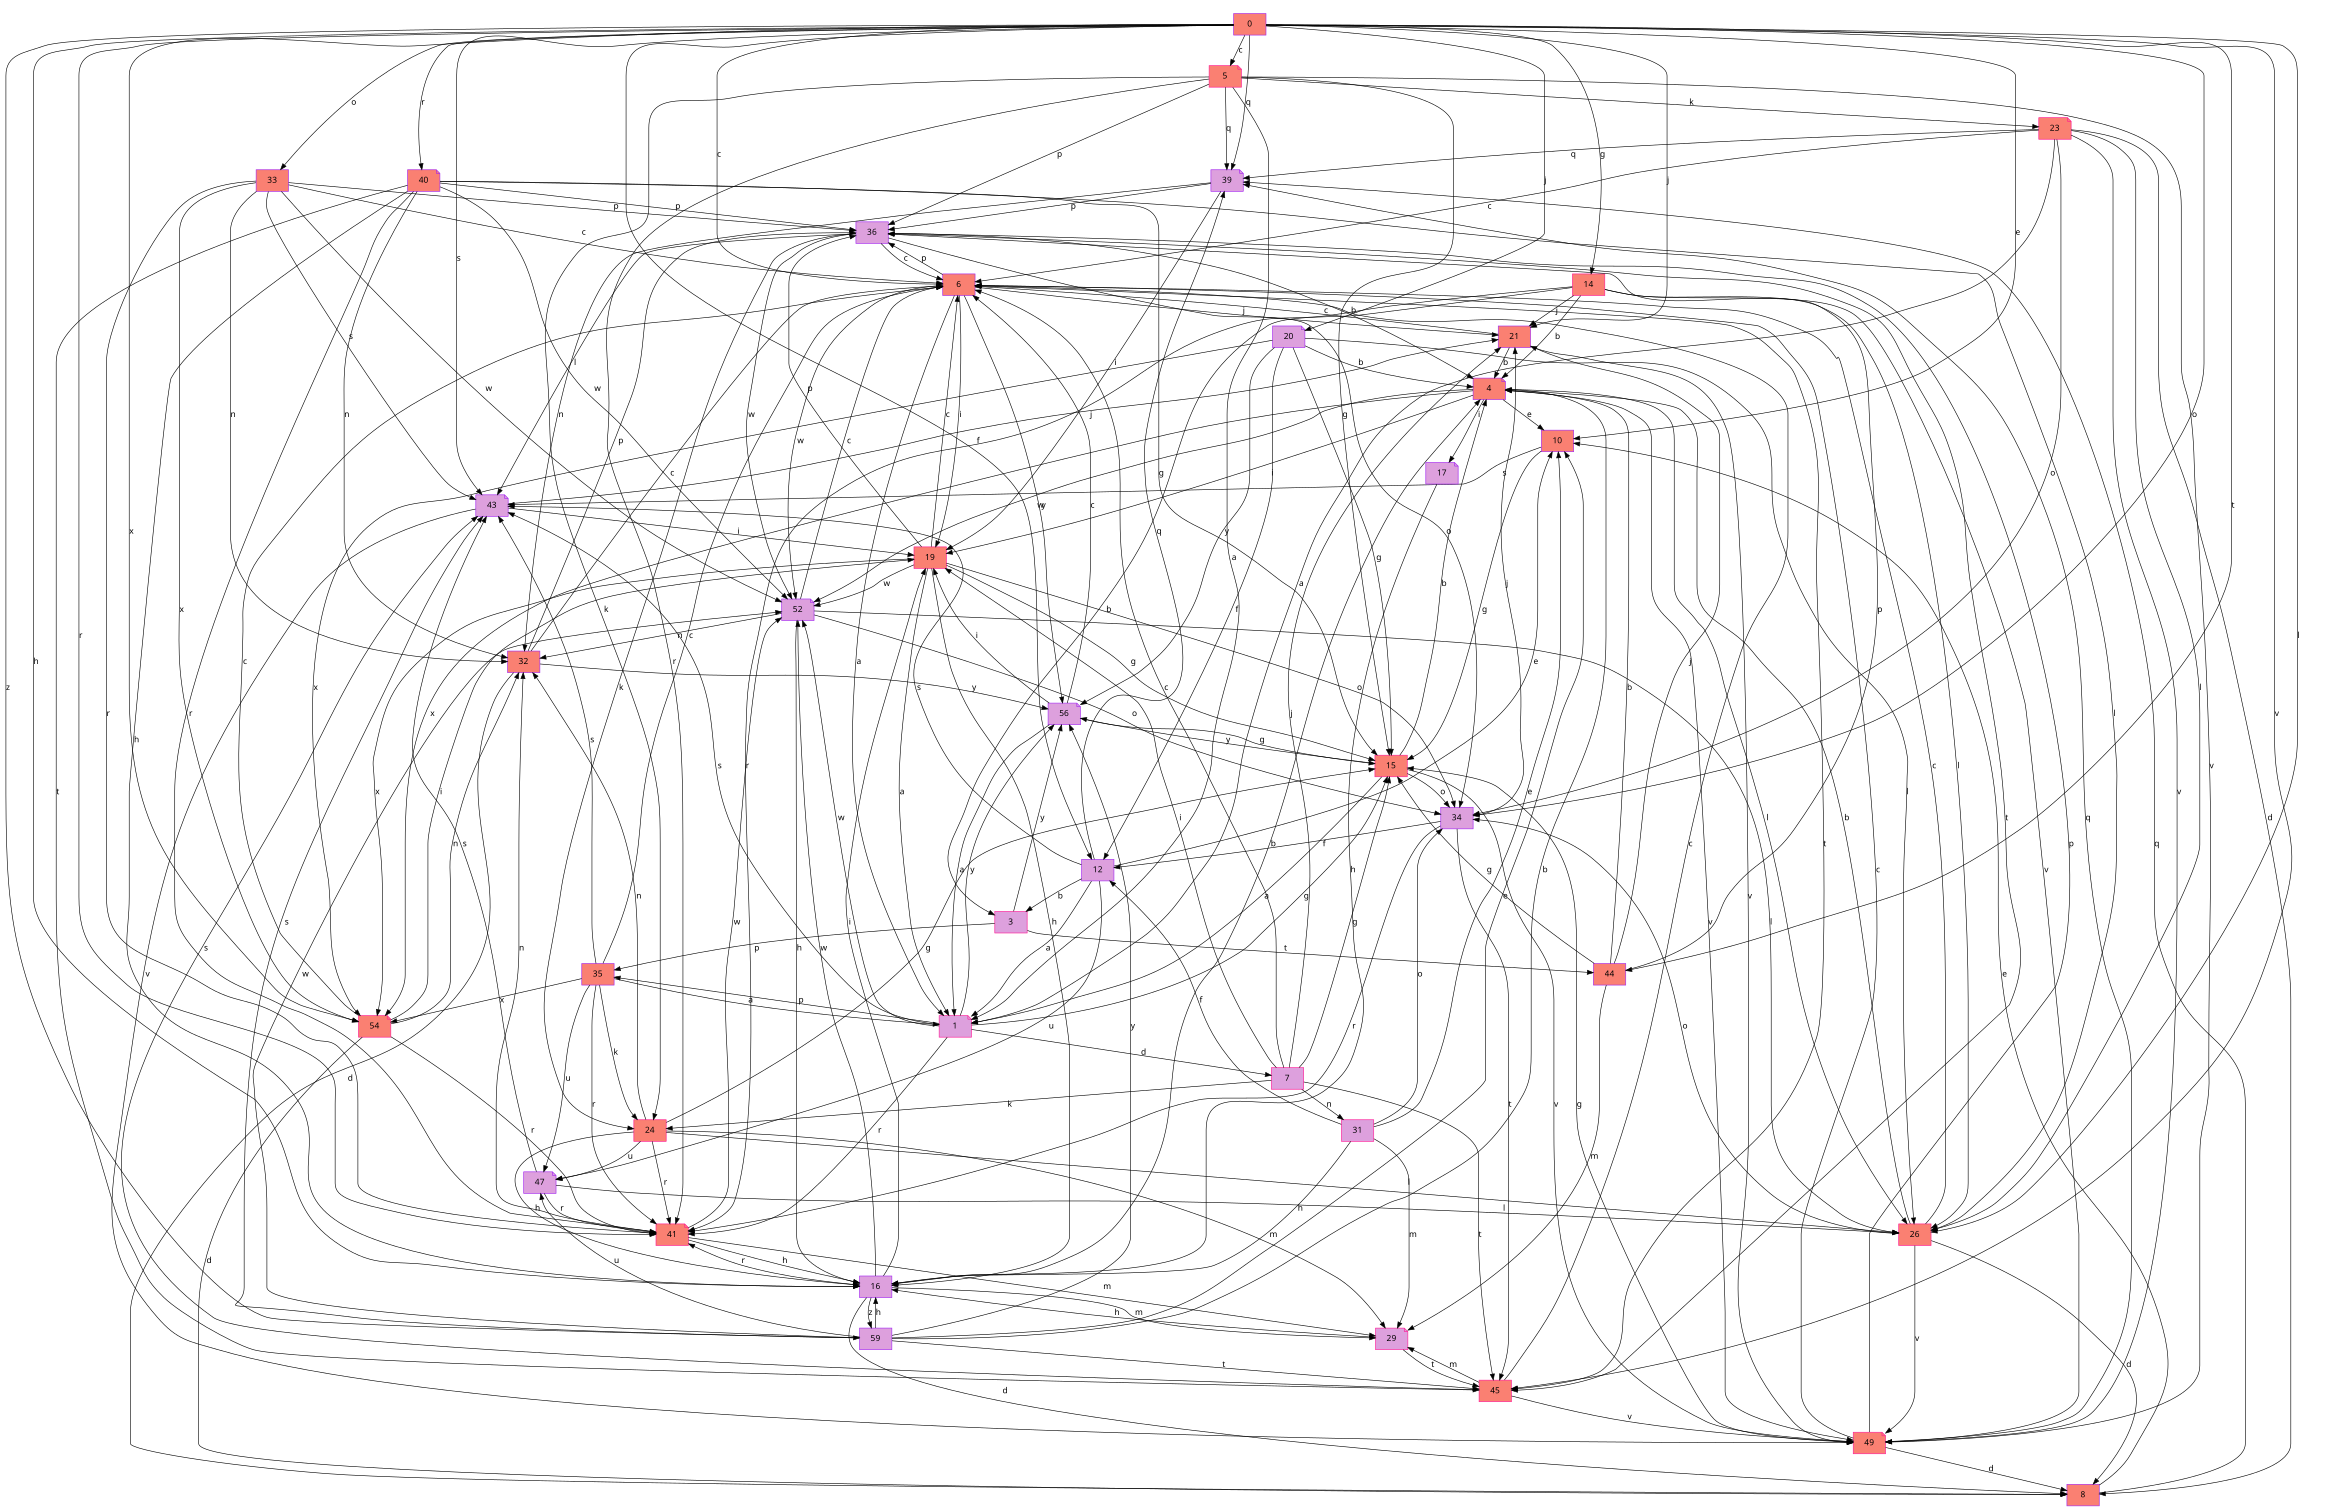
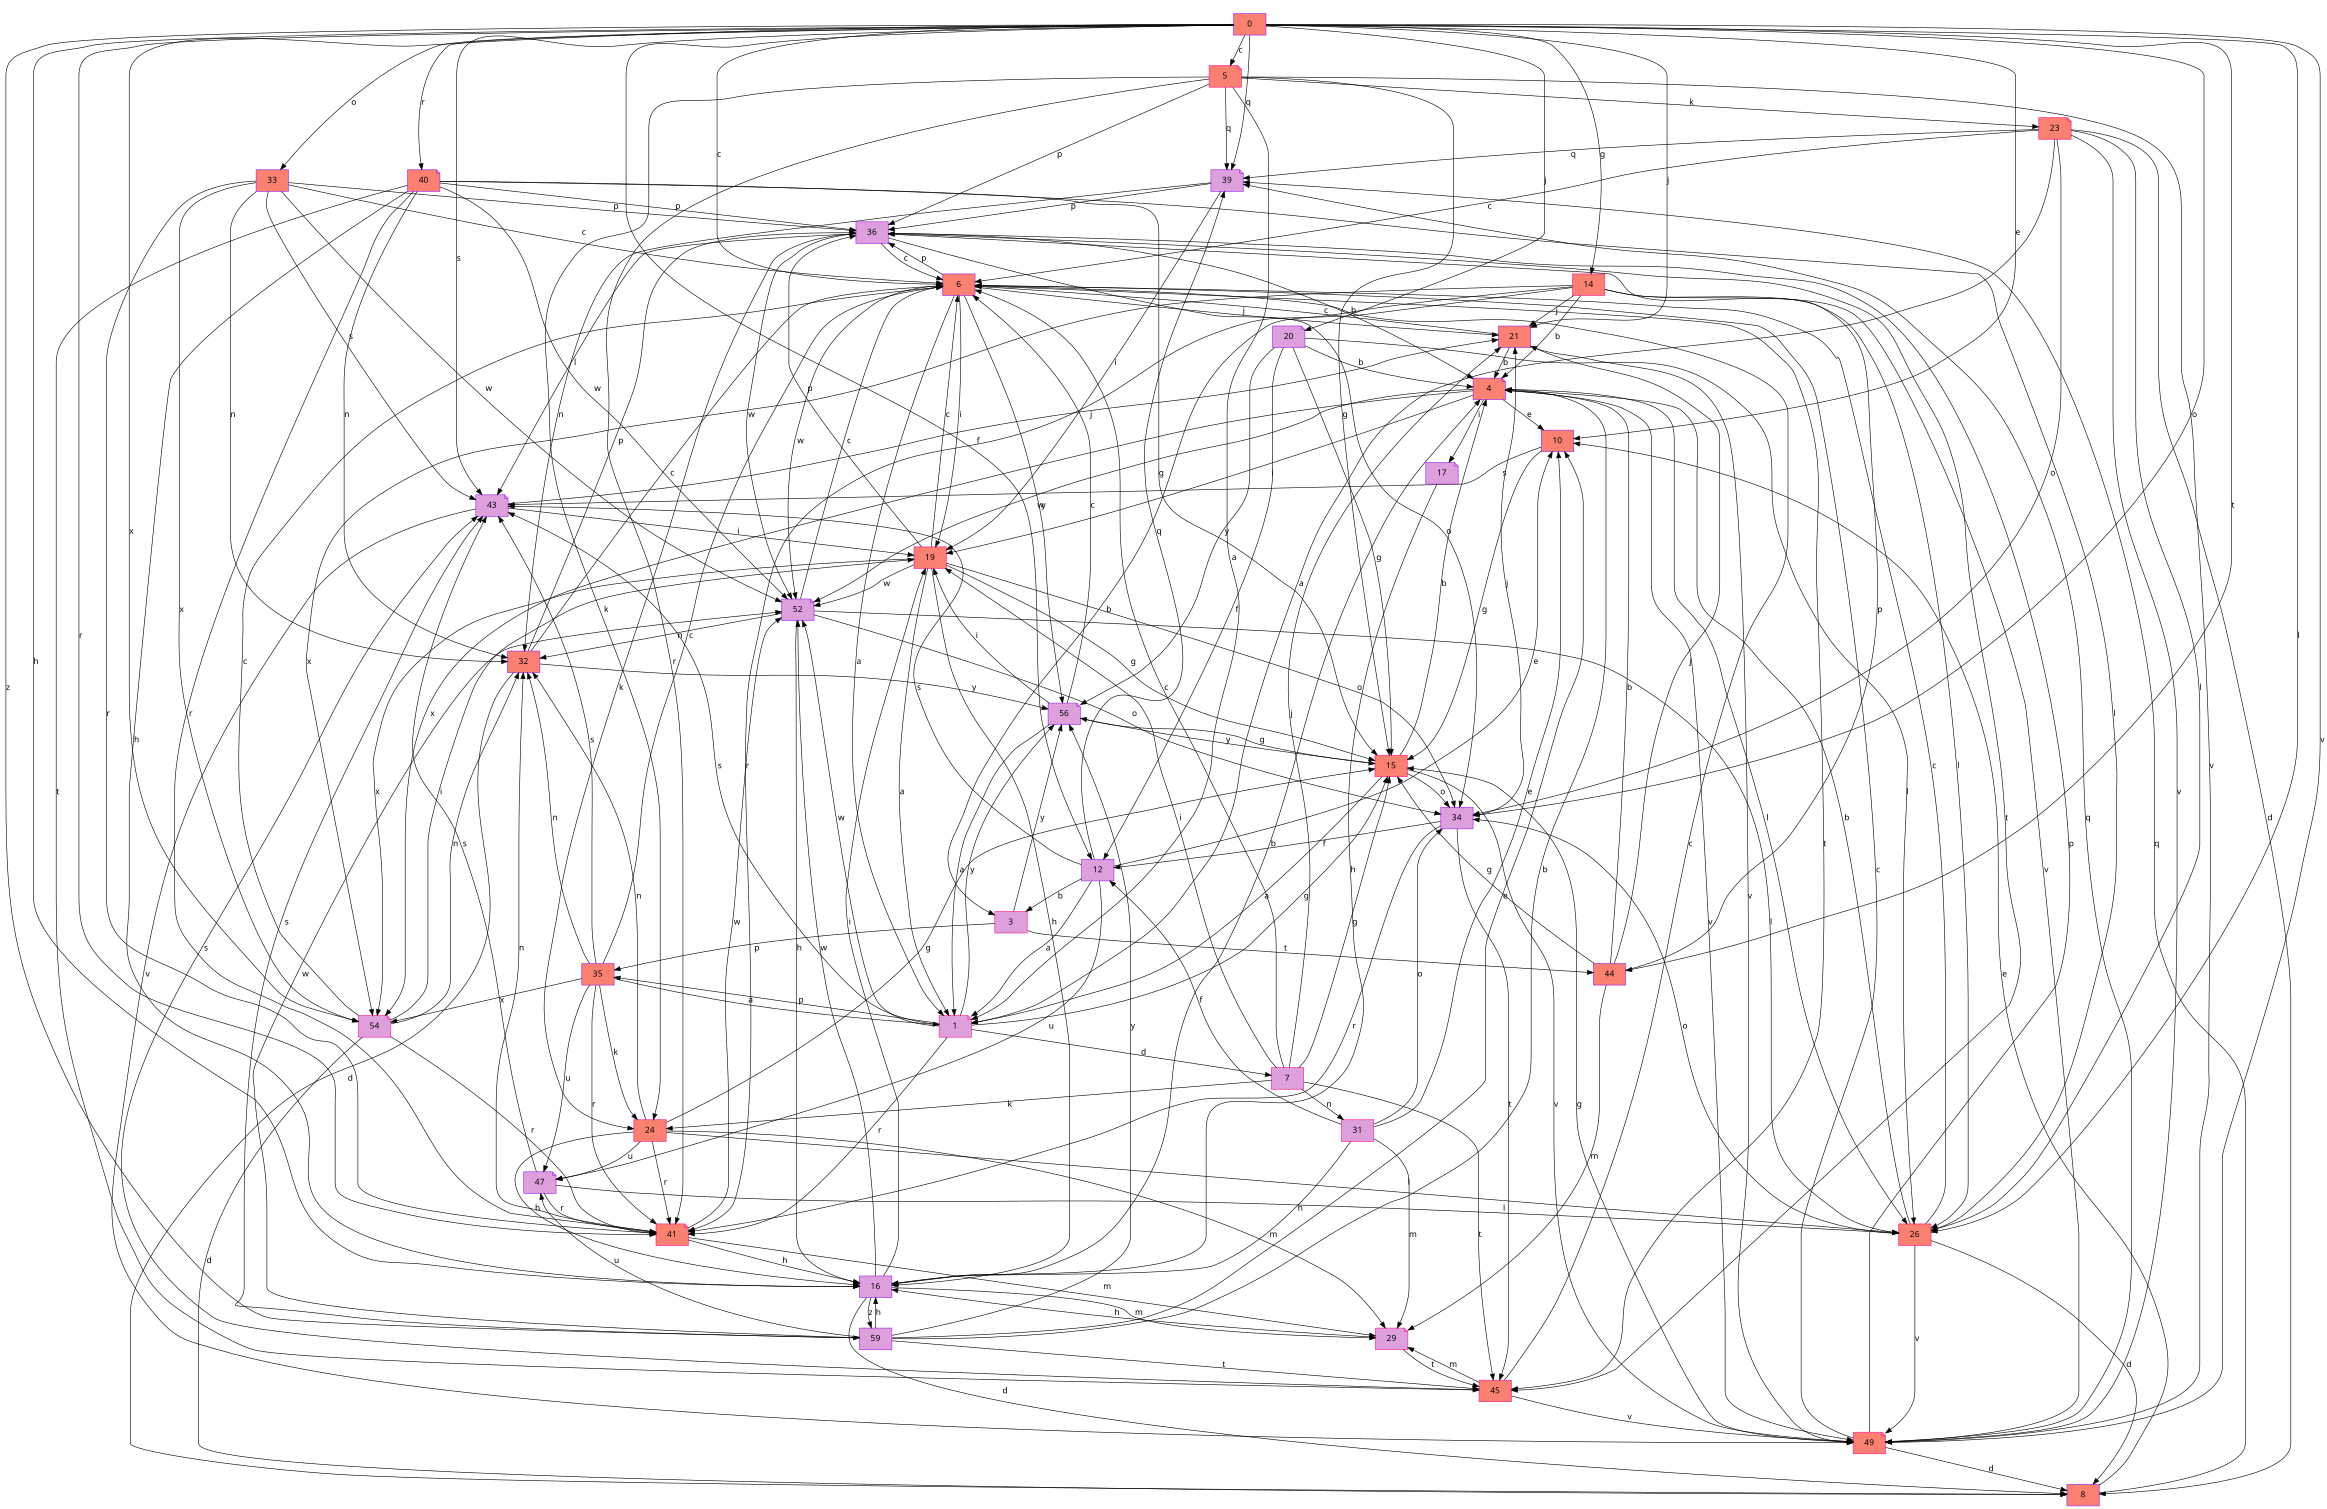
(2275, 459) -> (2320, 368)
(535, 480) -> (661, 422)
none -> (552, 823)
(375, 1026) -> (375, 1026)
(771, 1272) -> none
